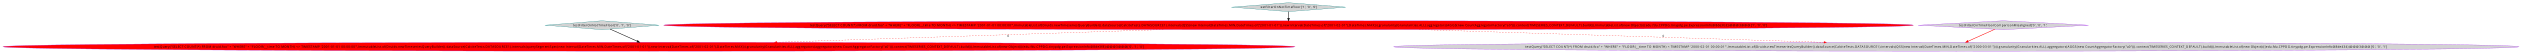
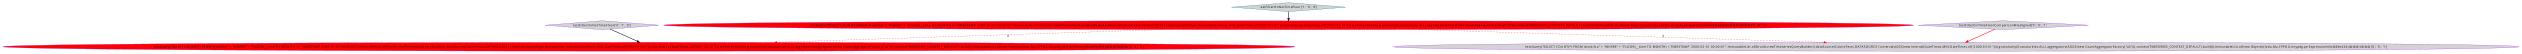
(602, 25) -> (602, 25)
